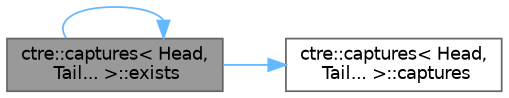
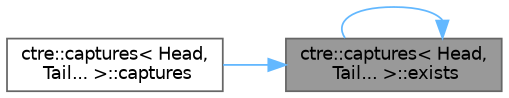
(246, 65) -> (246, 65)
